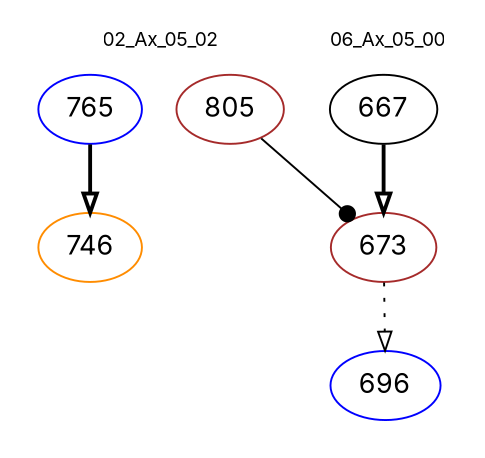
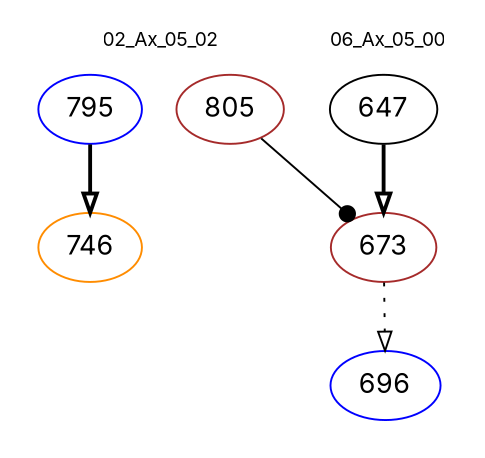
(90, 109) -> (90, 109)
(384, 109) -> (384, 109)
